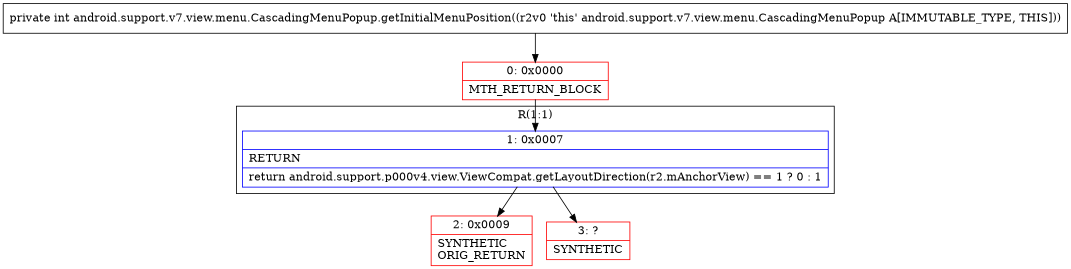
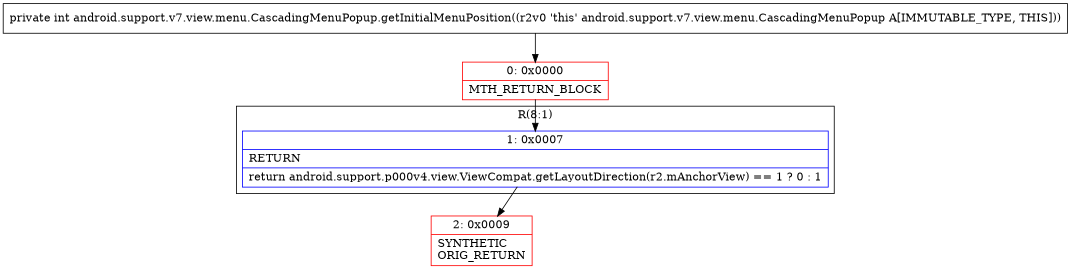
(535, 115) -> (535, 115)
(588, 241) -> none
